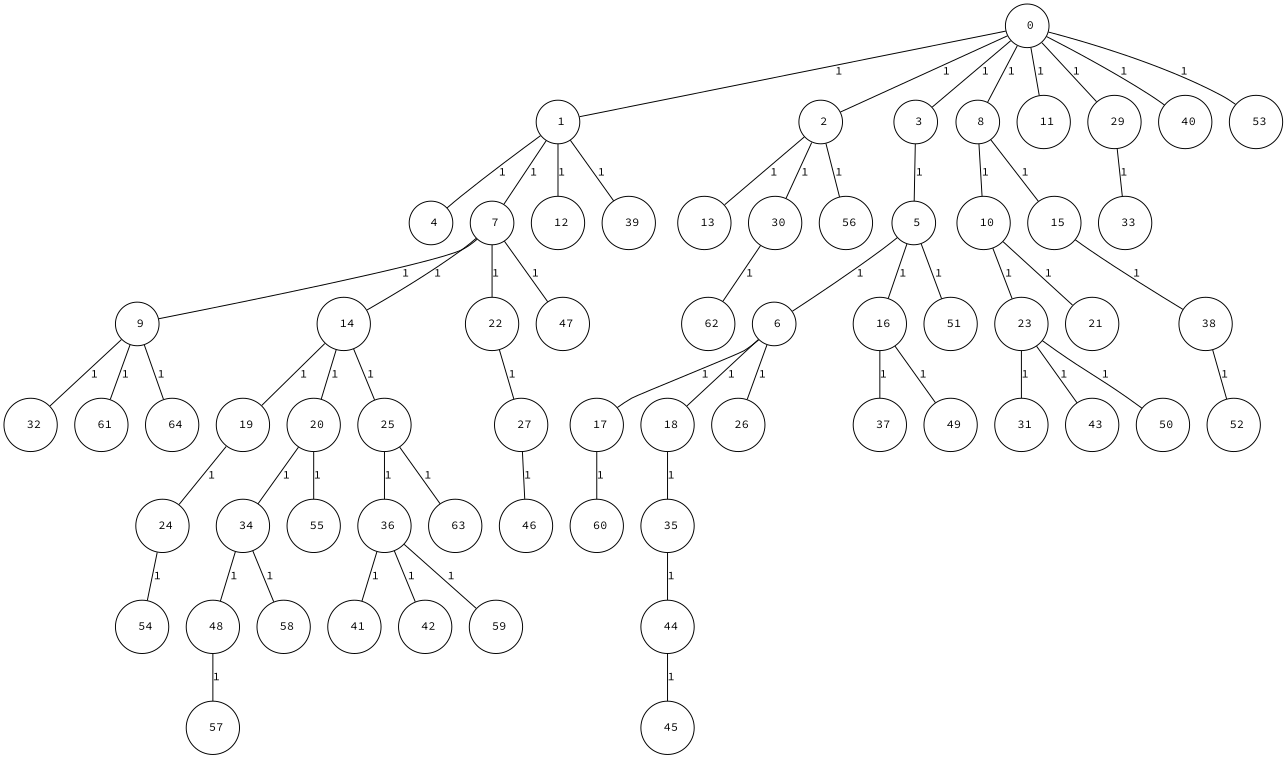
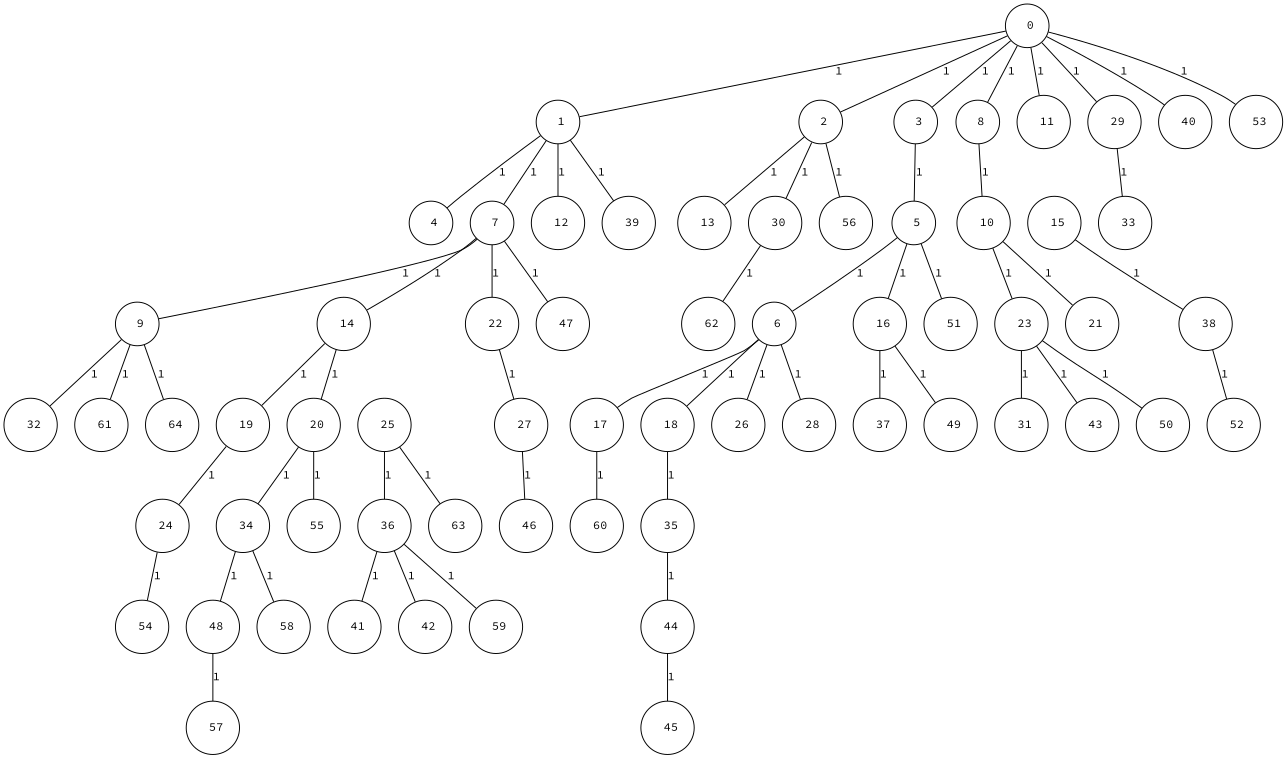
(1015, 171) -> none
(364, 374) -> none
none -> (809, 425)
